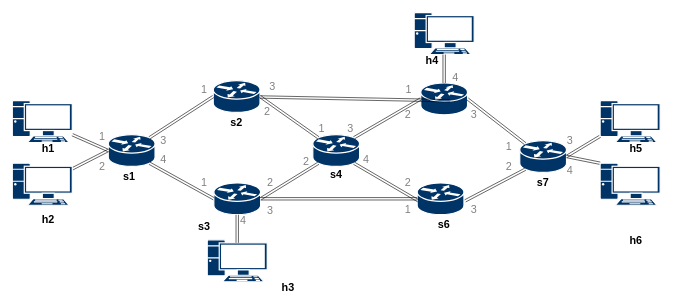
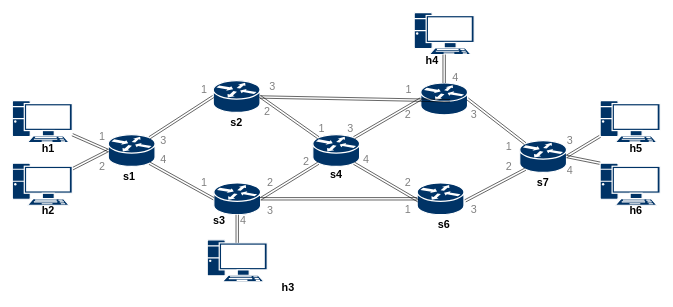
(48, 220) -> (48, 211)
(204, 227) -> (219, 221)
(636, 241) -> (636, 211)
